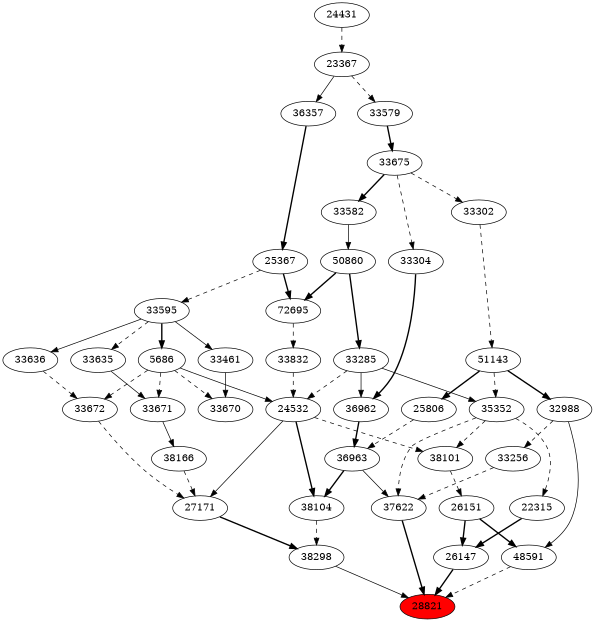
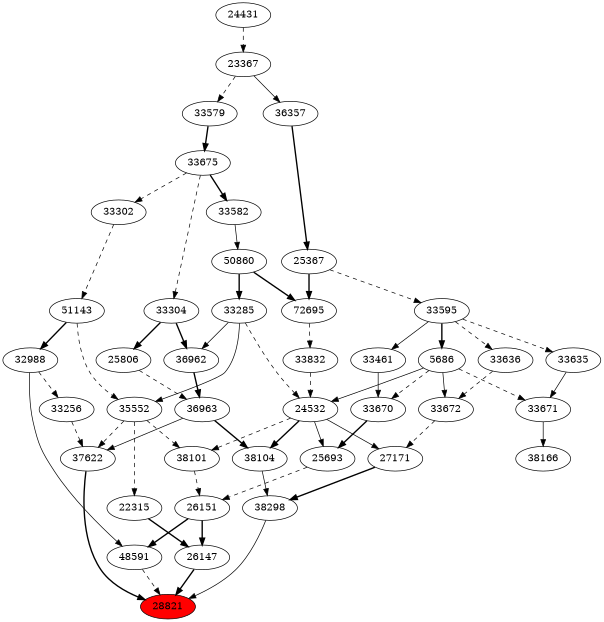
(99, 334) -> (471, 333)
(131, 381) -> (444, 381)
(464, 383) -> (150, 333)
(497, 409) -> (134, 409)
none -> (328, 459)
(188, 480) -> none
(317, 529) -> (264, 479)
